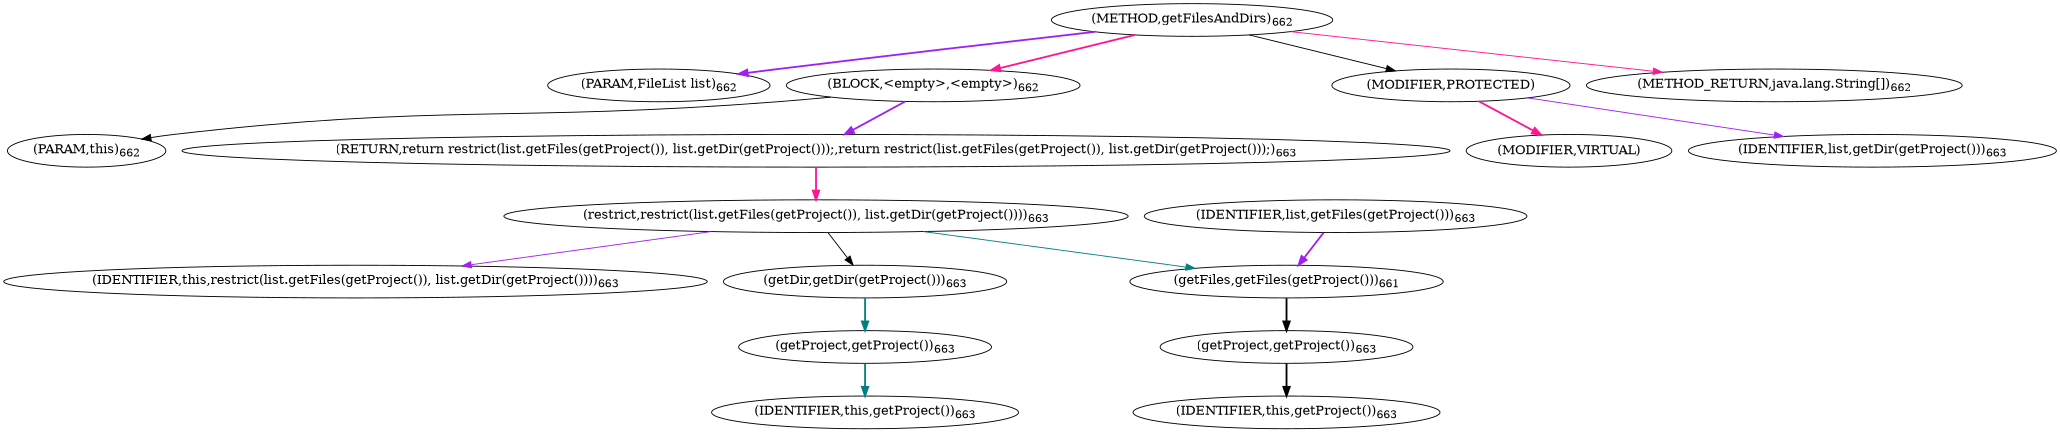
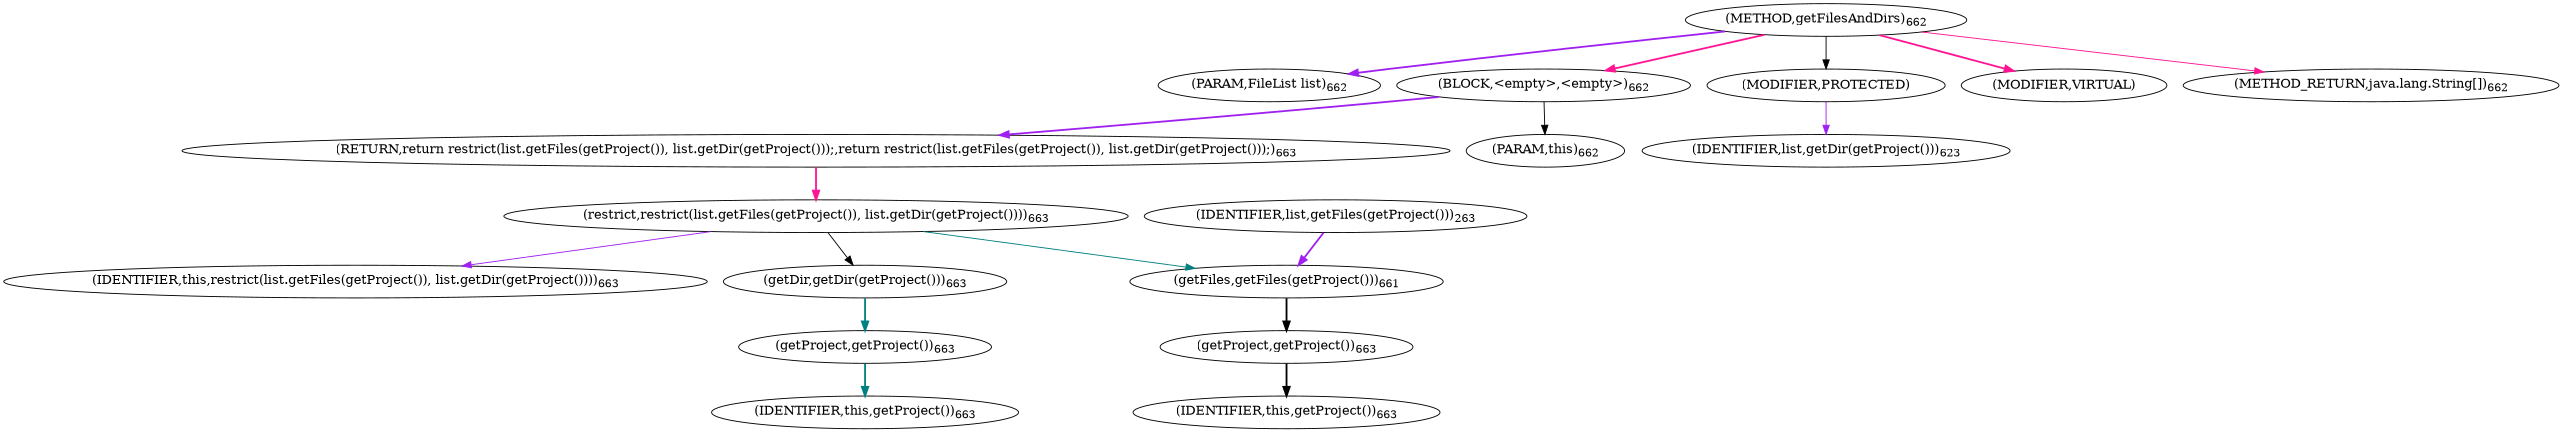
(1506, 116) -> (1942, 52)
(1996, 149) -> (1950, 149)
(1465, 215) -> (1465, 215)
